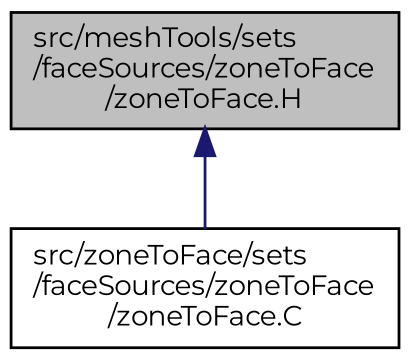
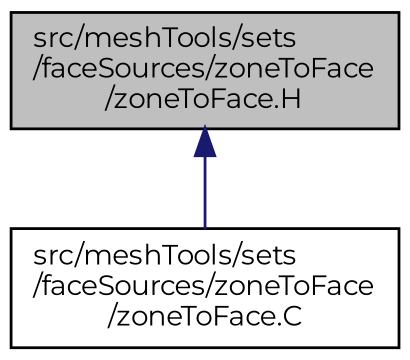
(205, 288) -> (205, 288)
